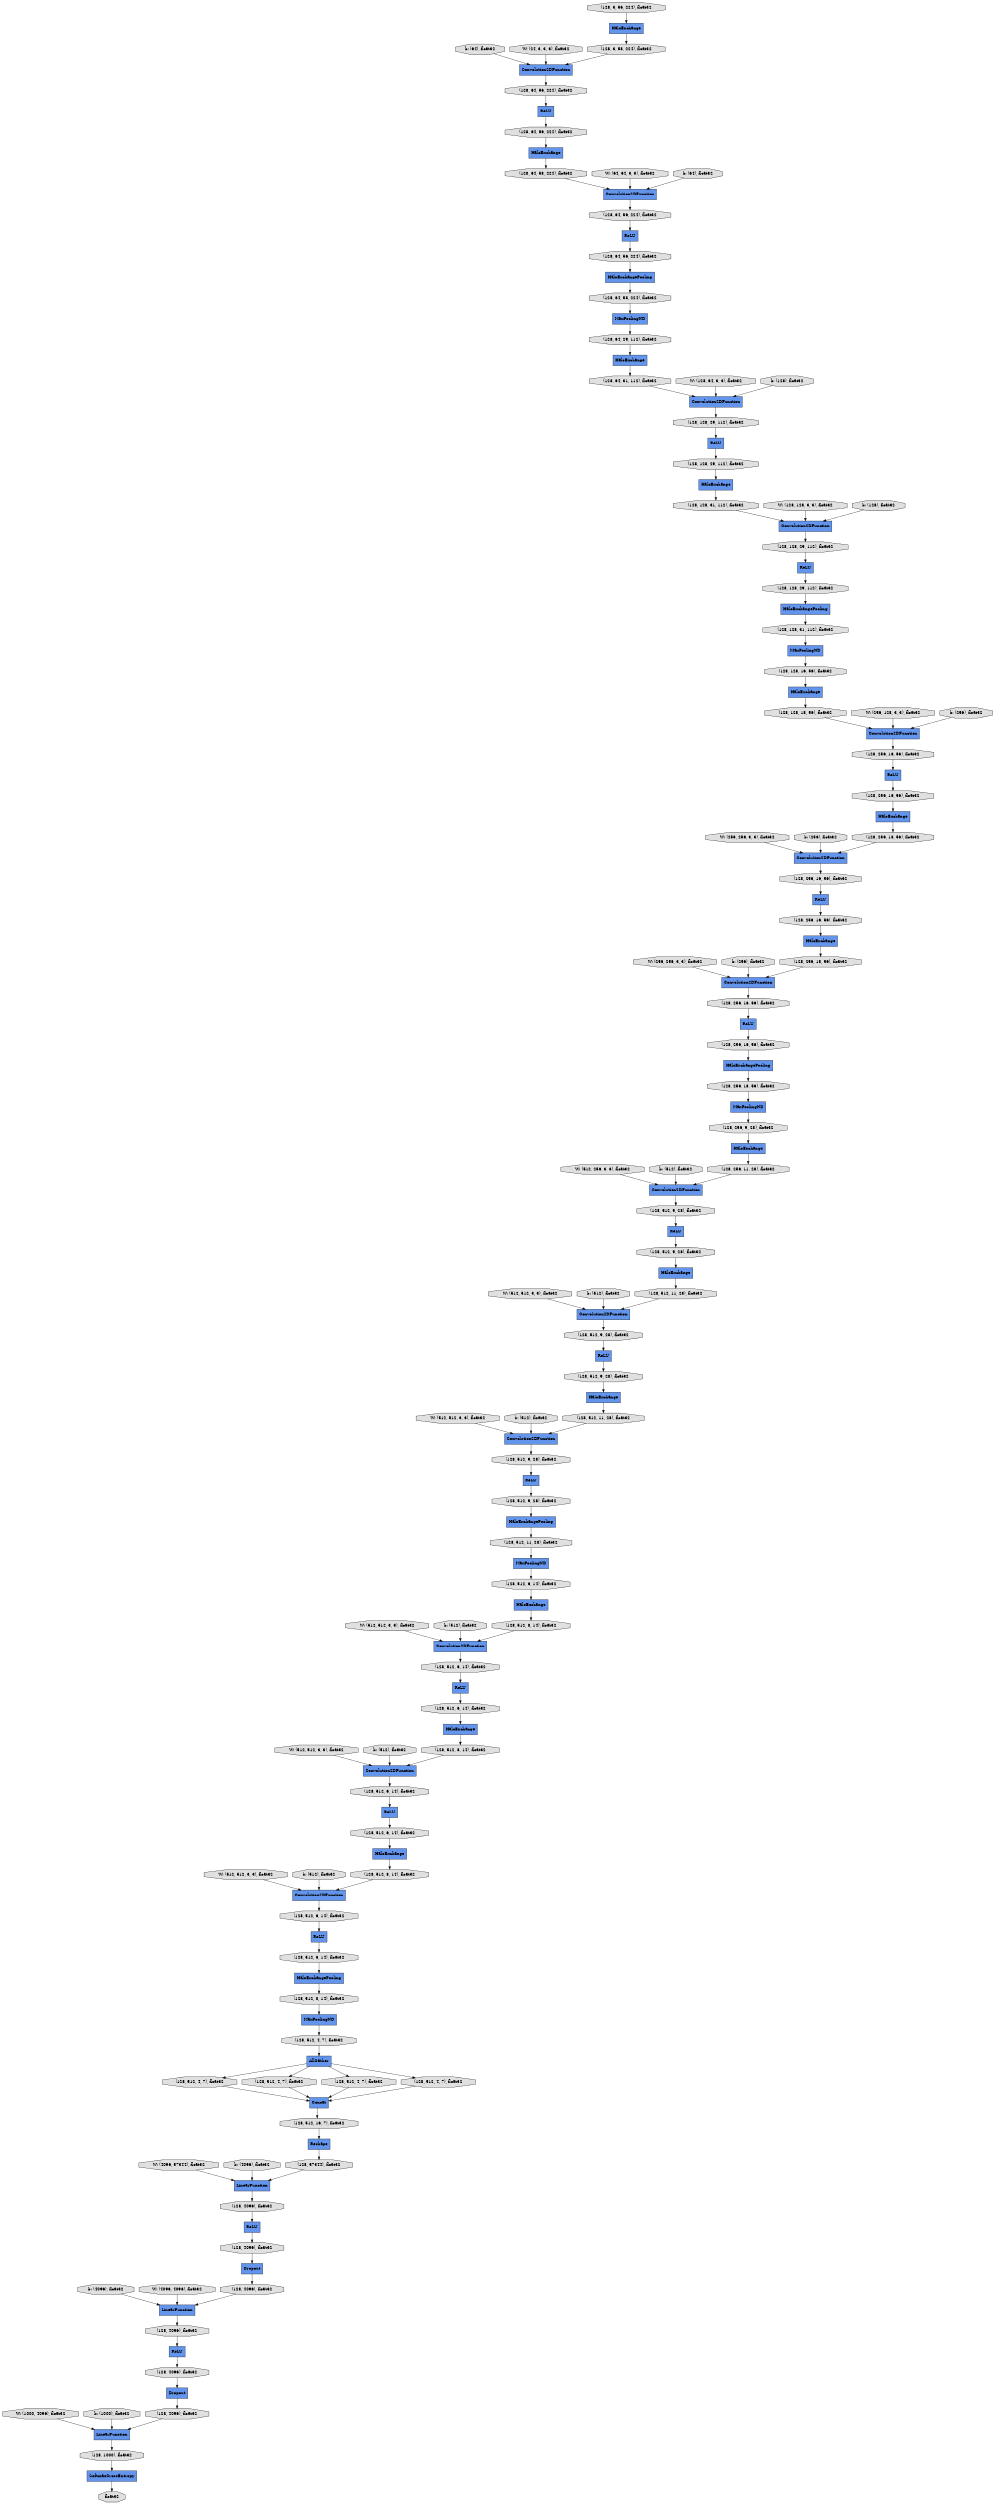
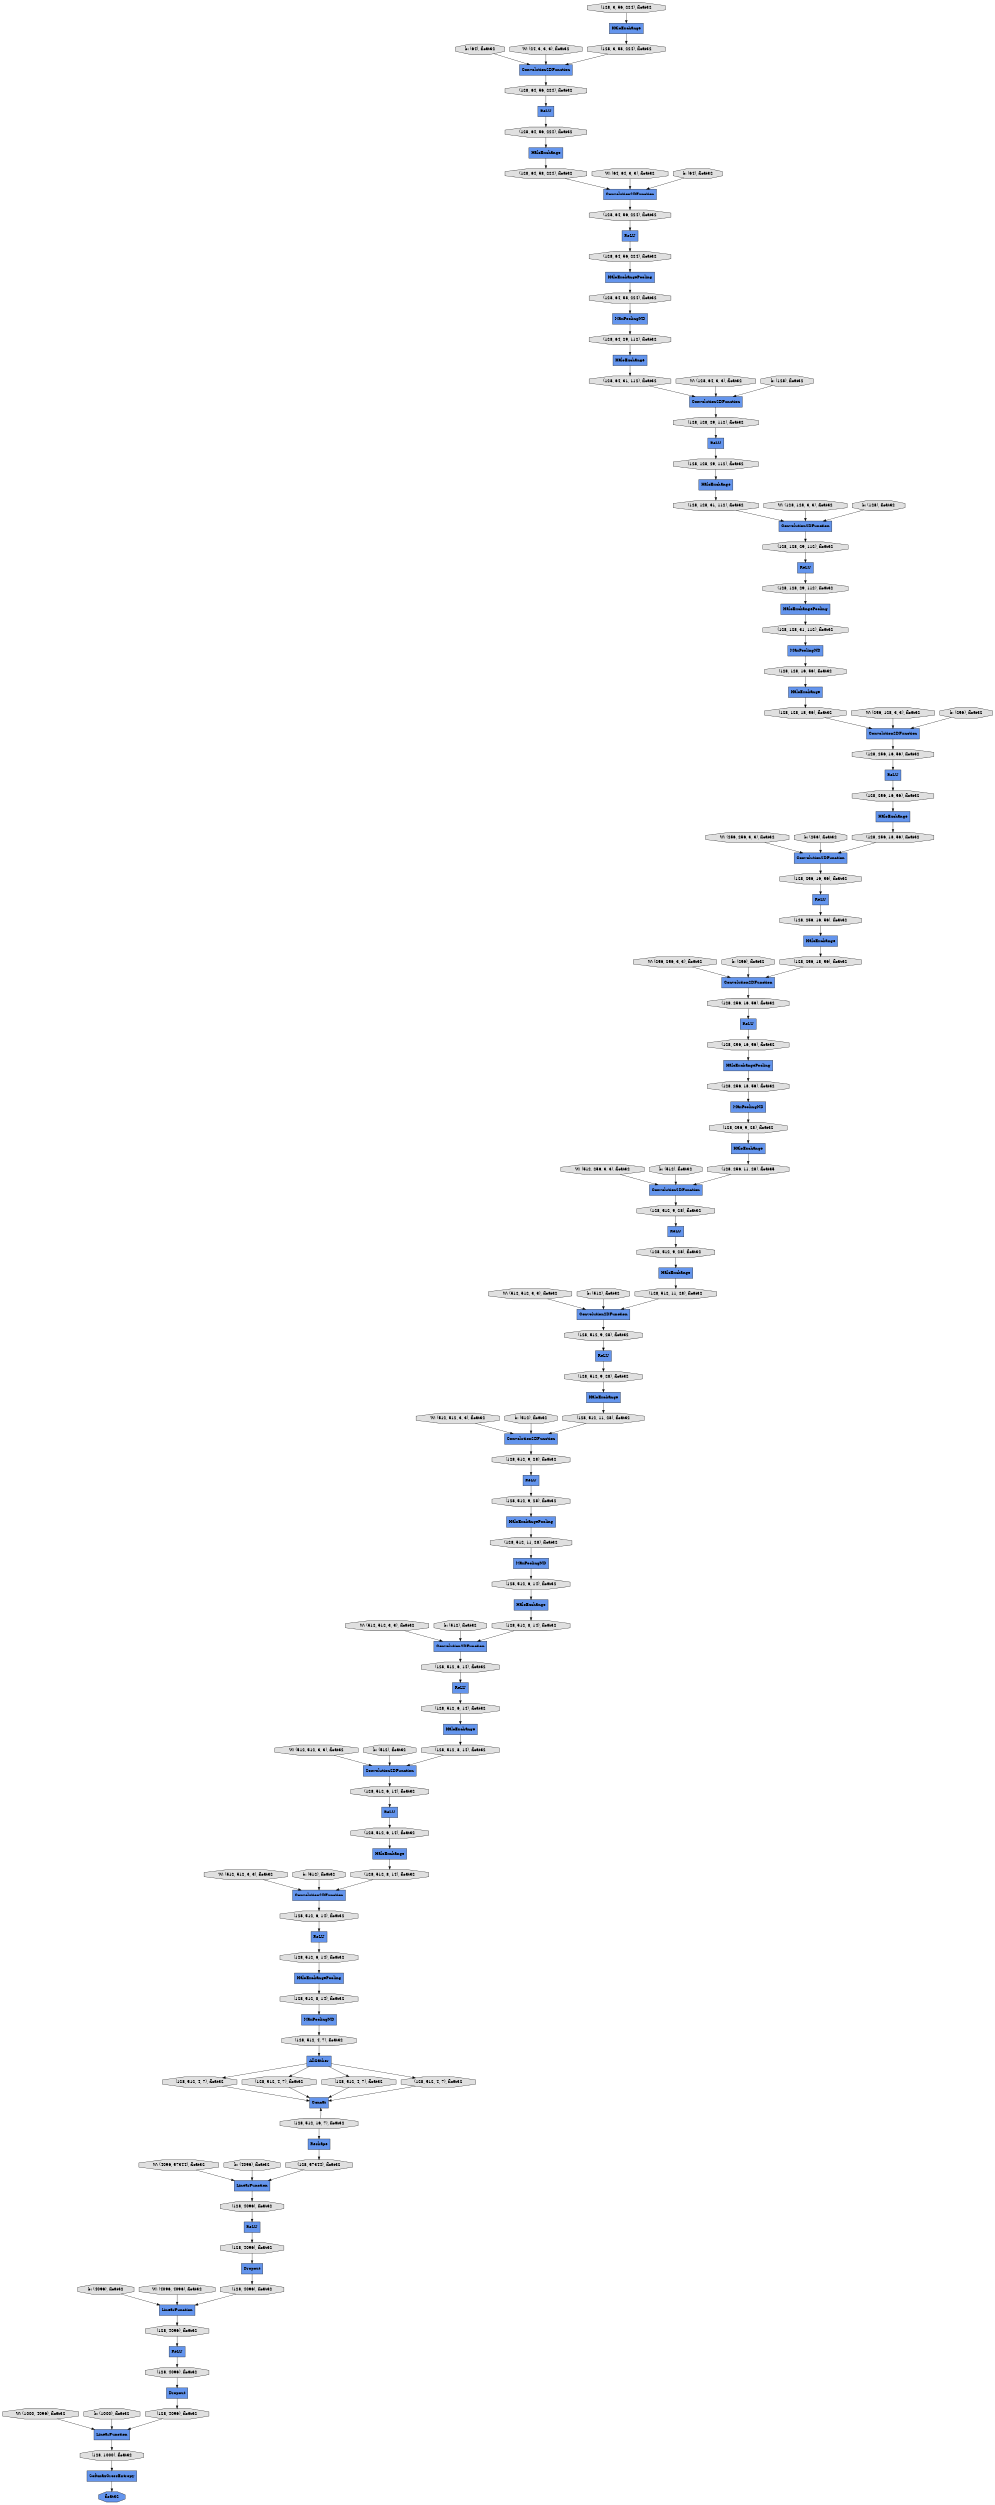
(748, 1169) -> (748, 1169)
(317, 2112) -> (321, 2115)
(112, 2497) -> (112, 2497)
